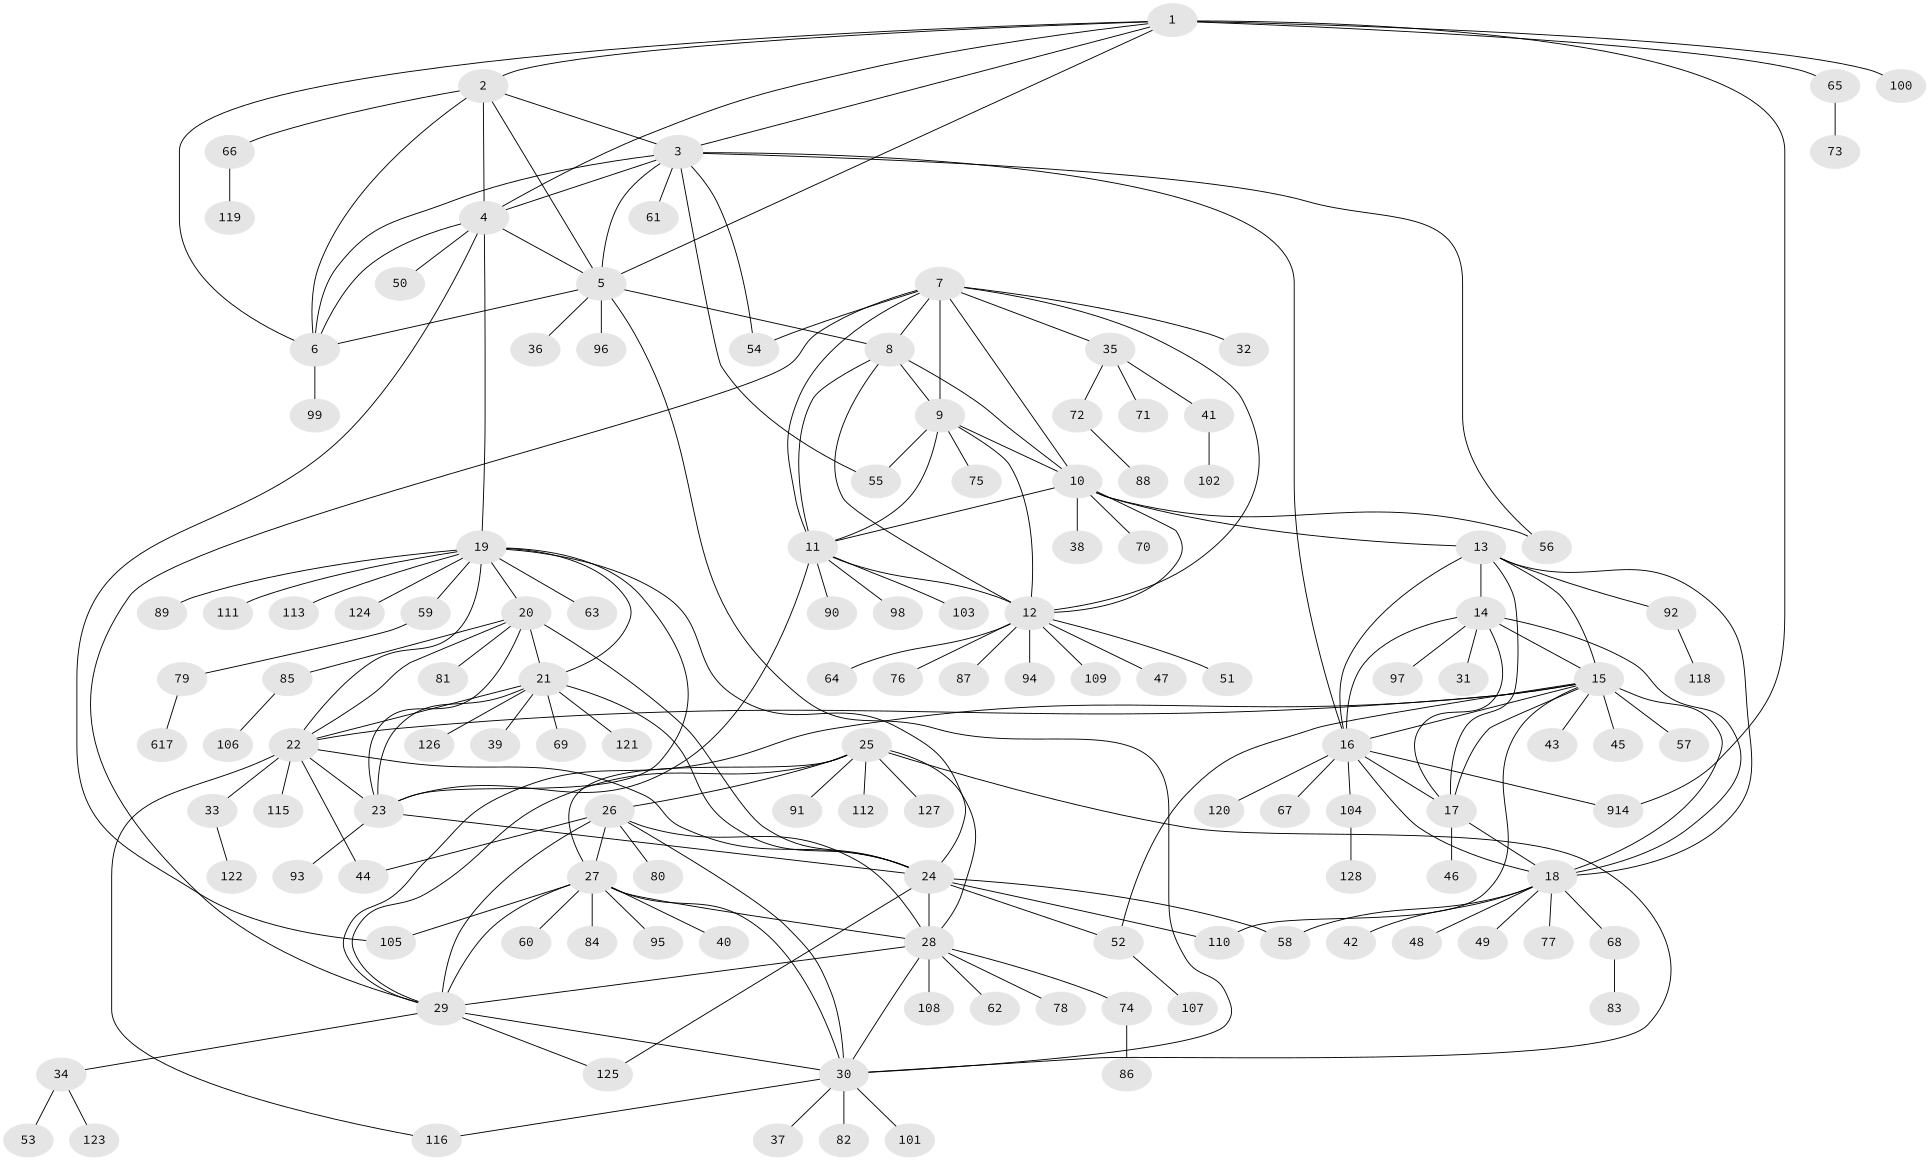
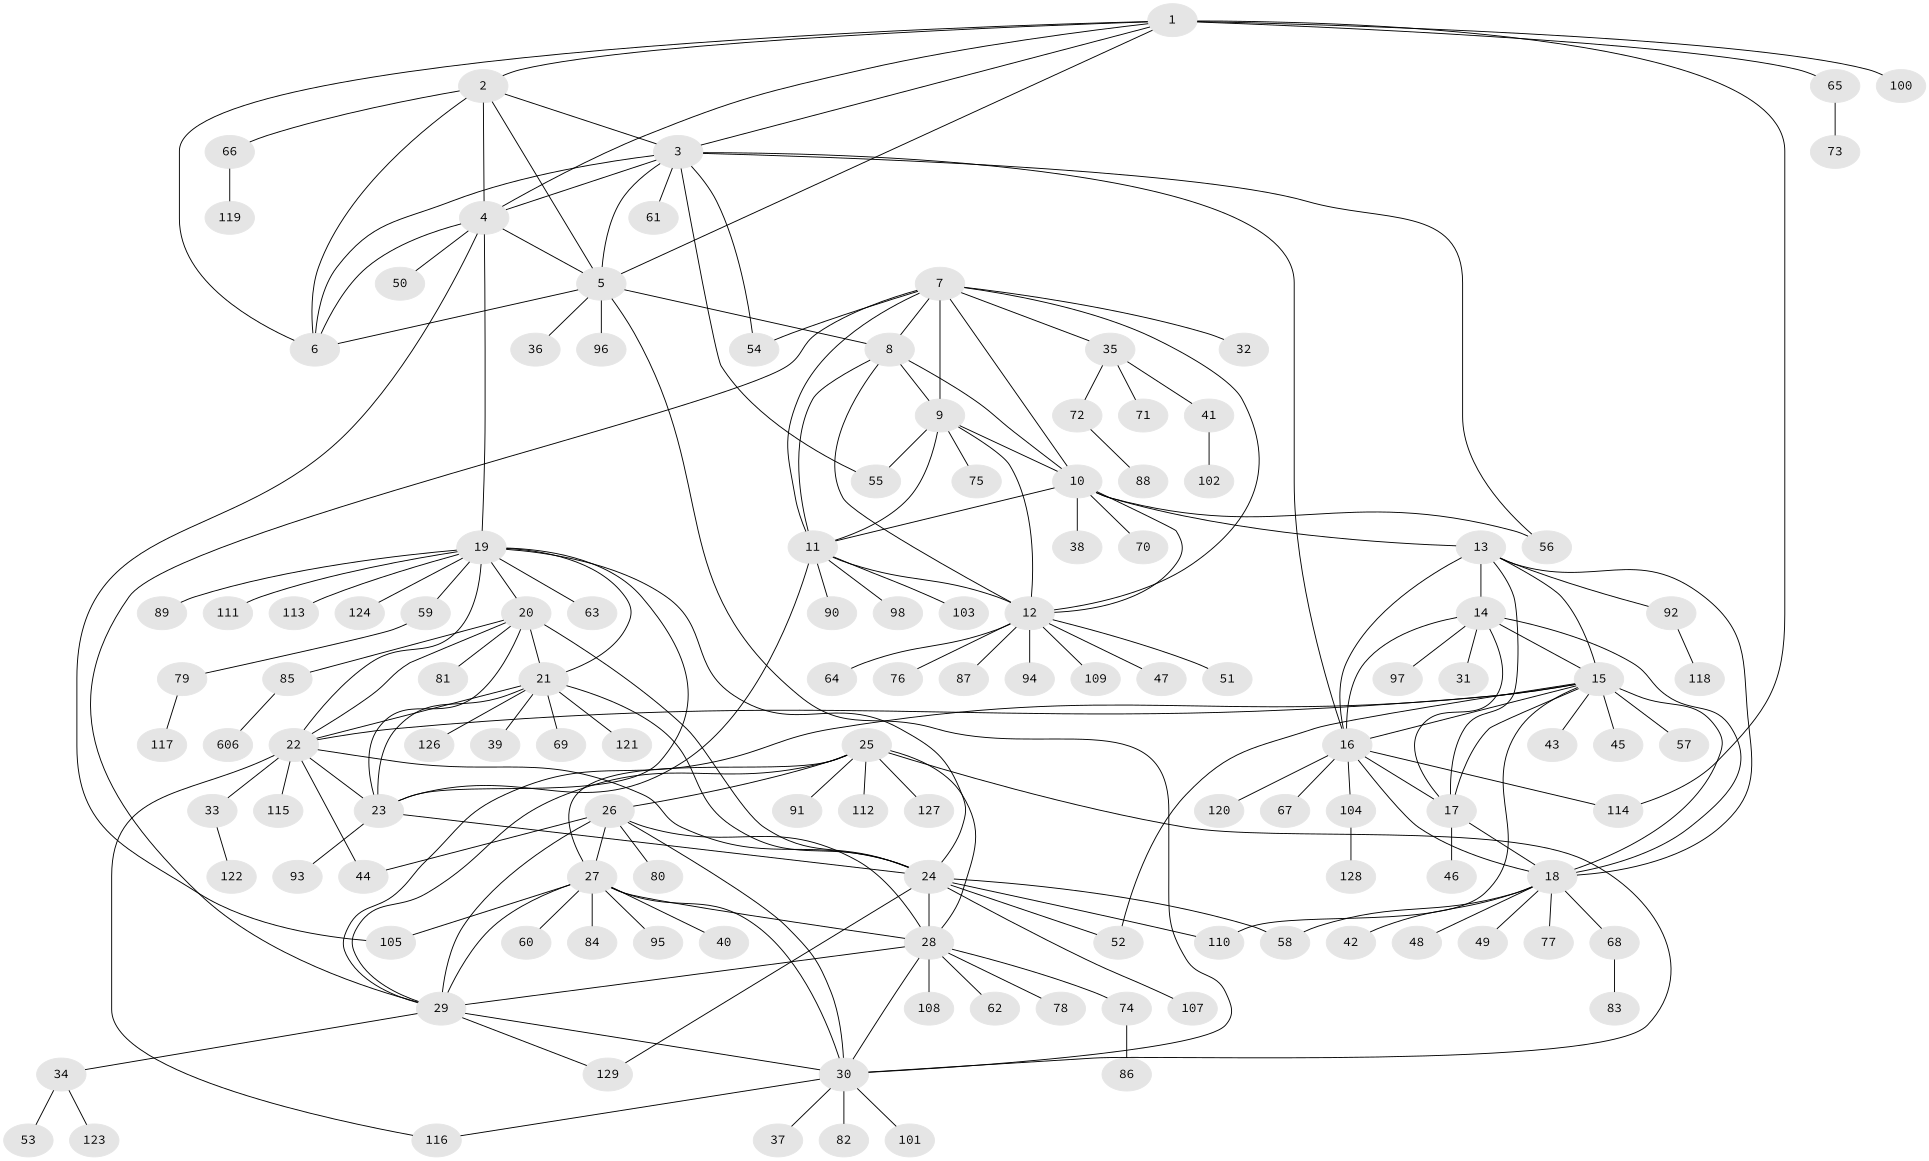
(315, 416) -> none
(162, 745) -> (162, 745)
(228, 745) -> (228, 745)
(1618, 811) -> (1618, 811)
(1156, 976) -> (1059, 946)
(608, 1075) -> (608, 1075)
